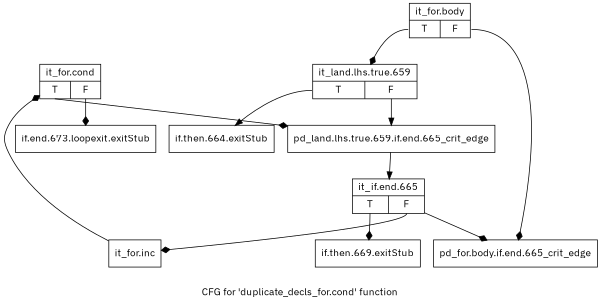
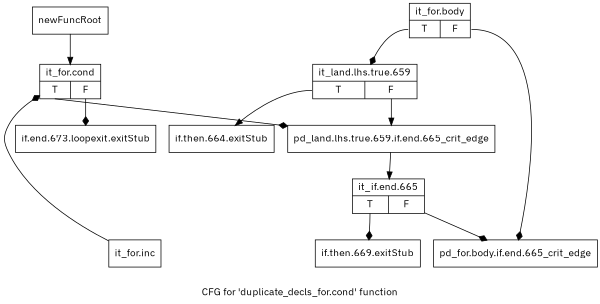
none -> (70, 21)
(290, 237) -> none
